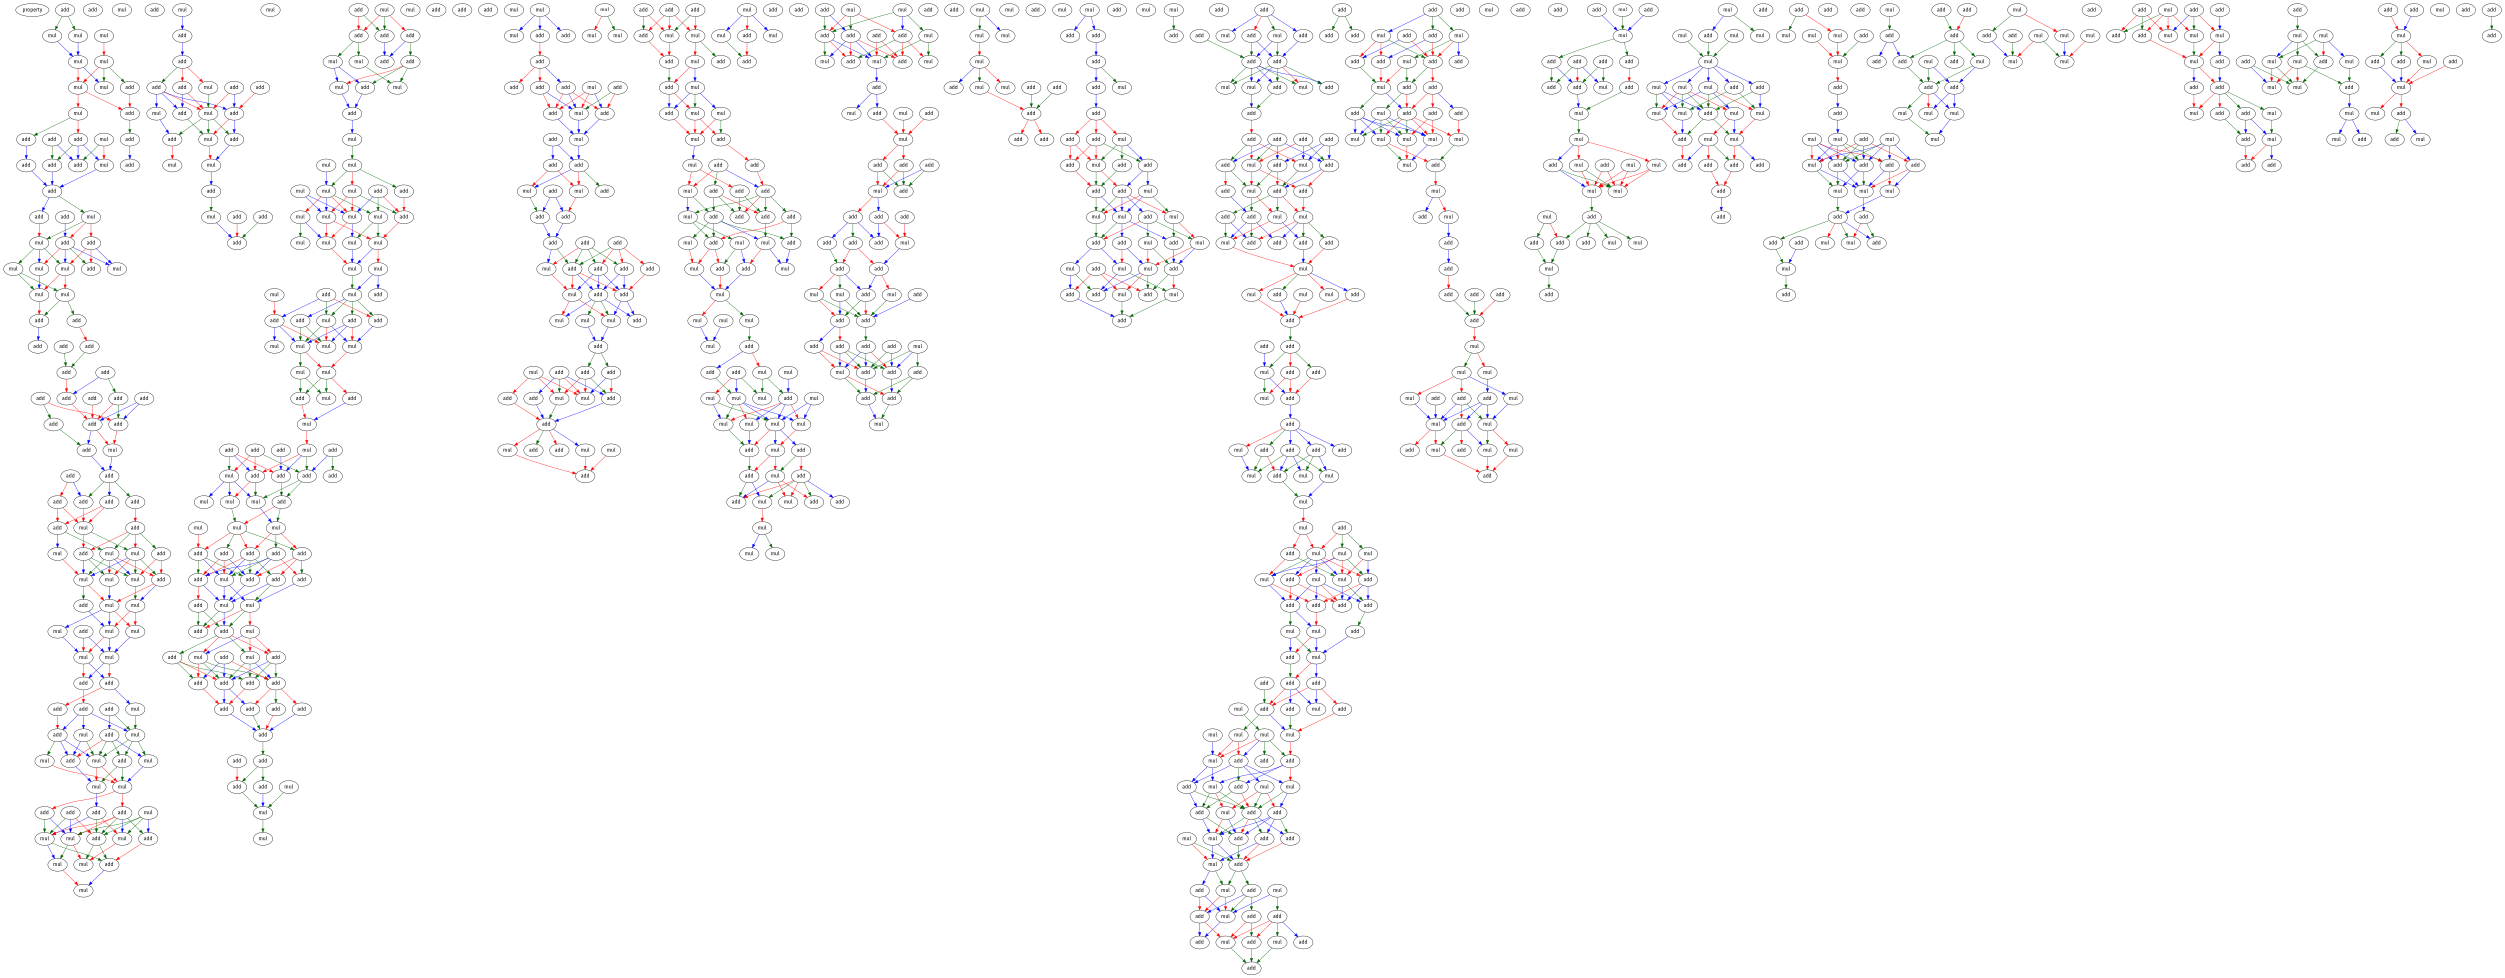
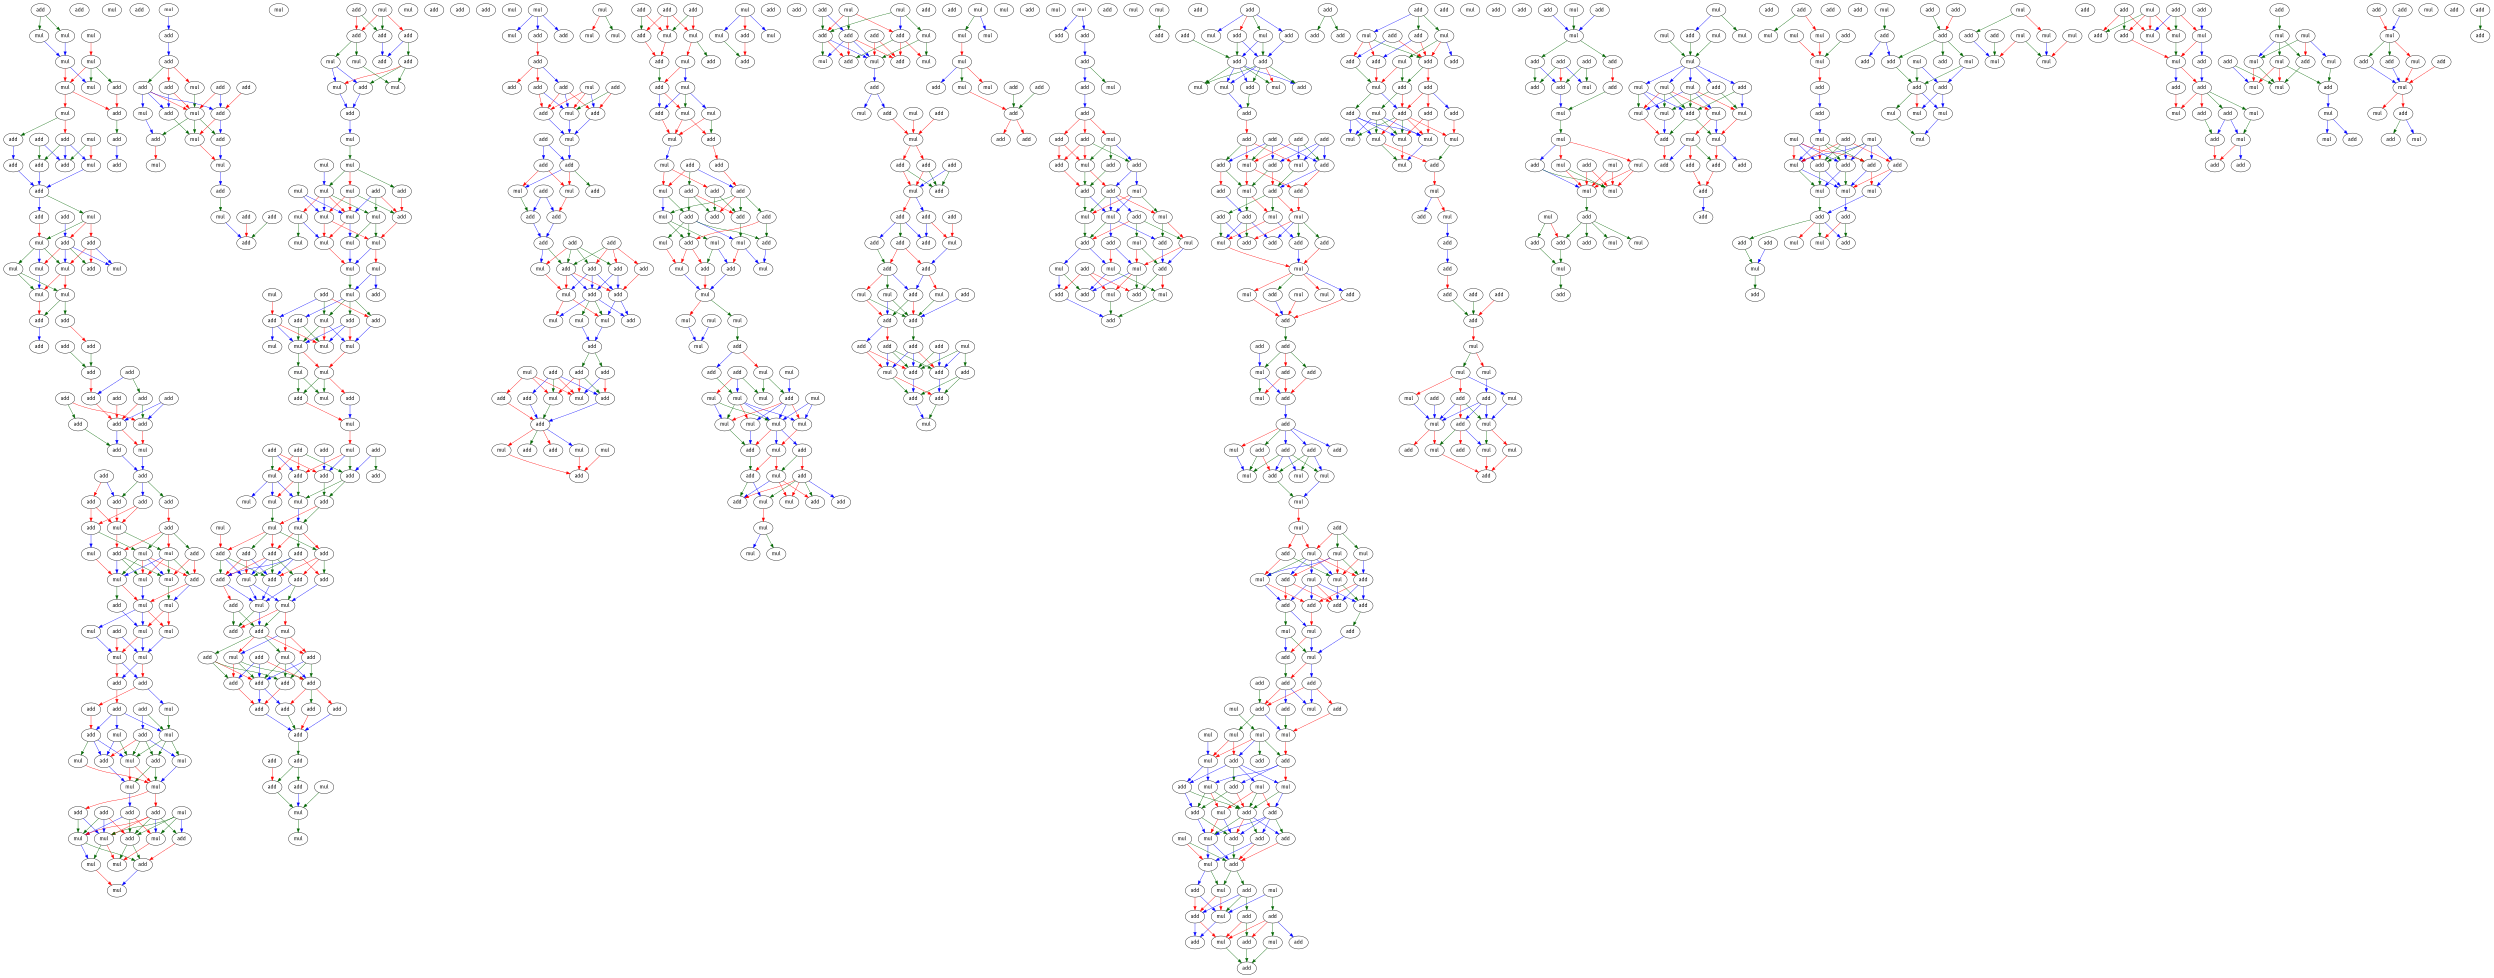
(32, 10) -> none
